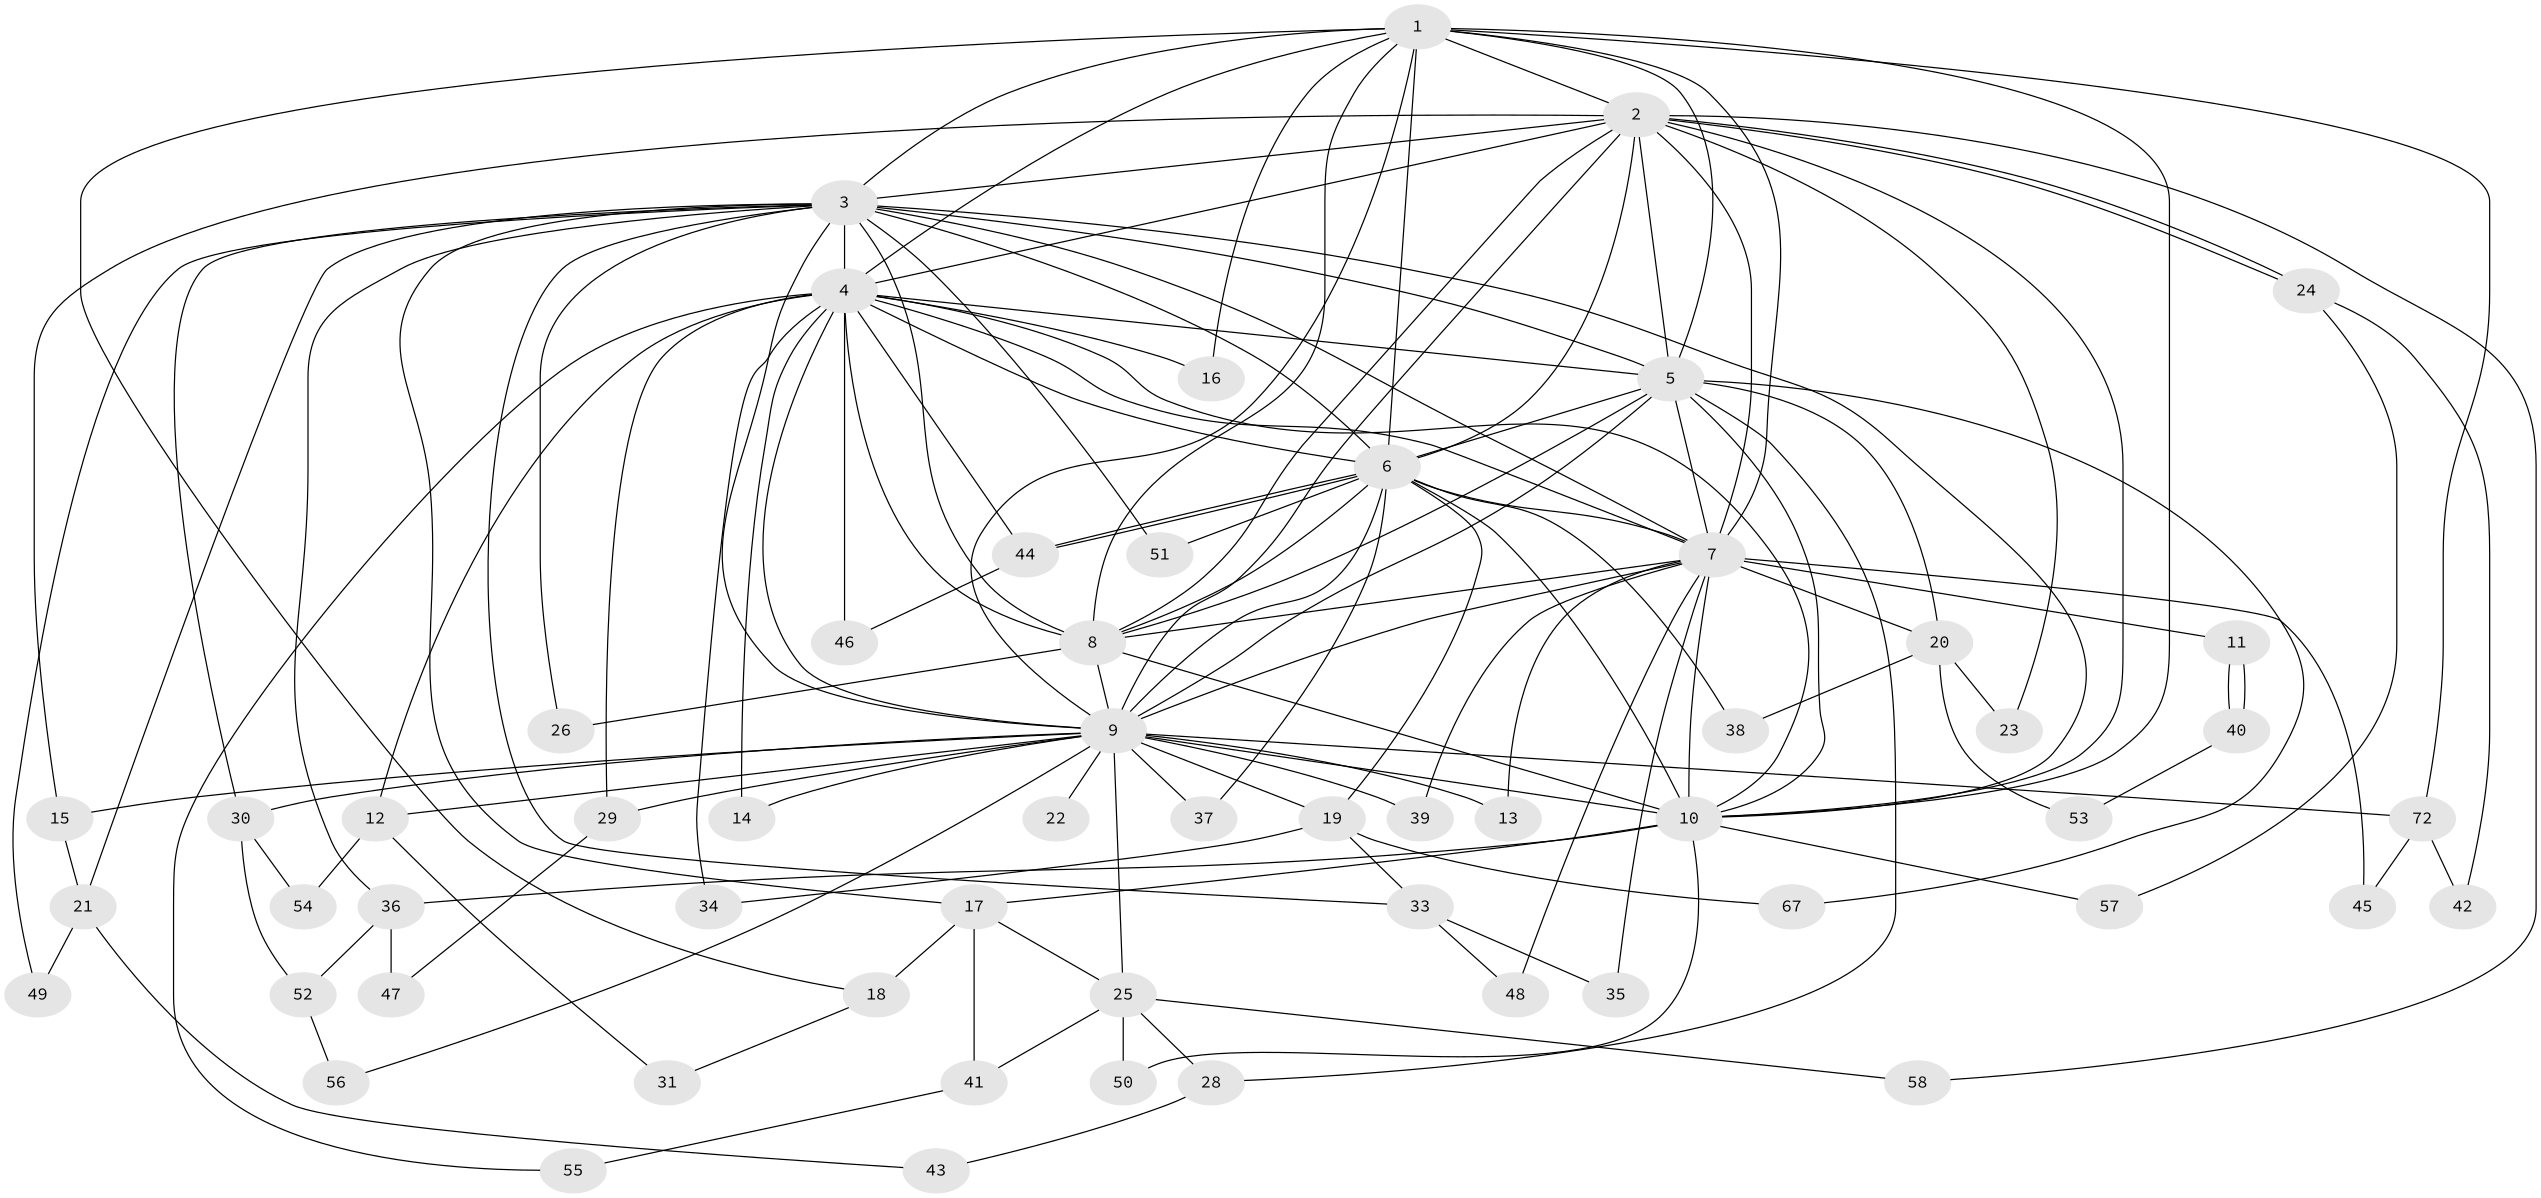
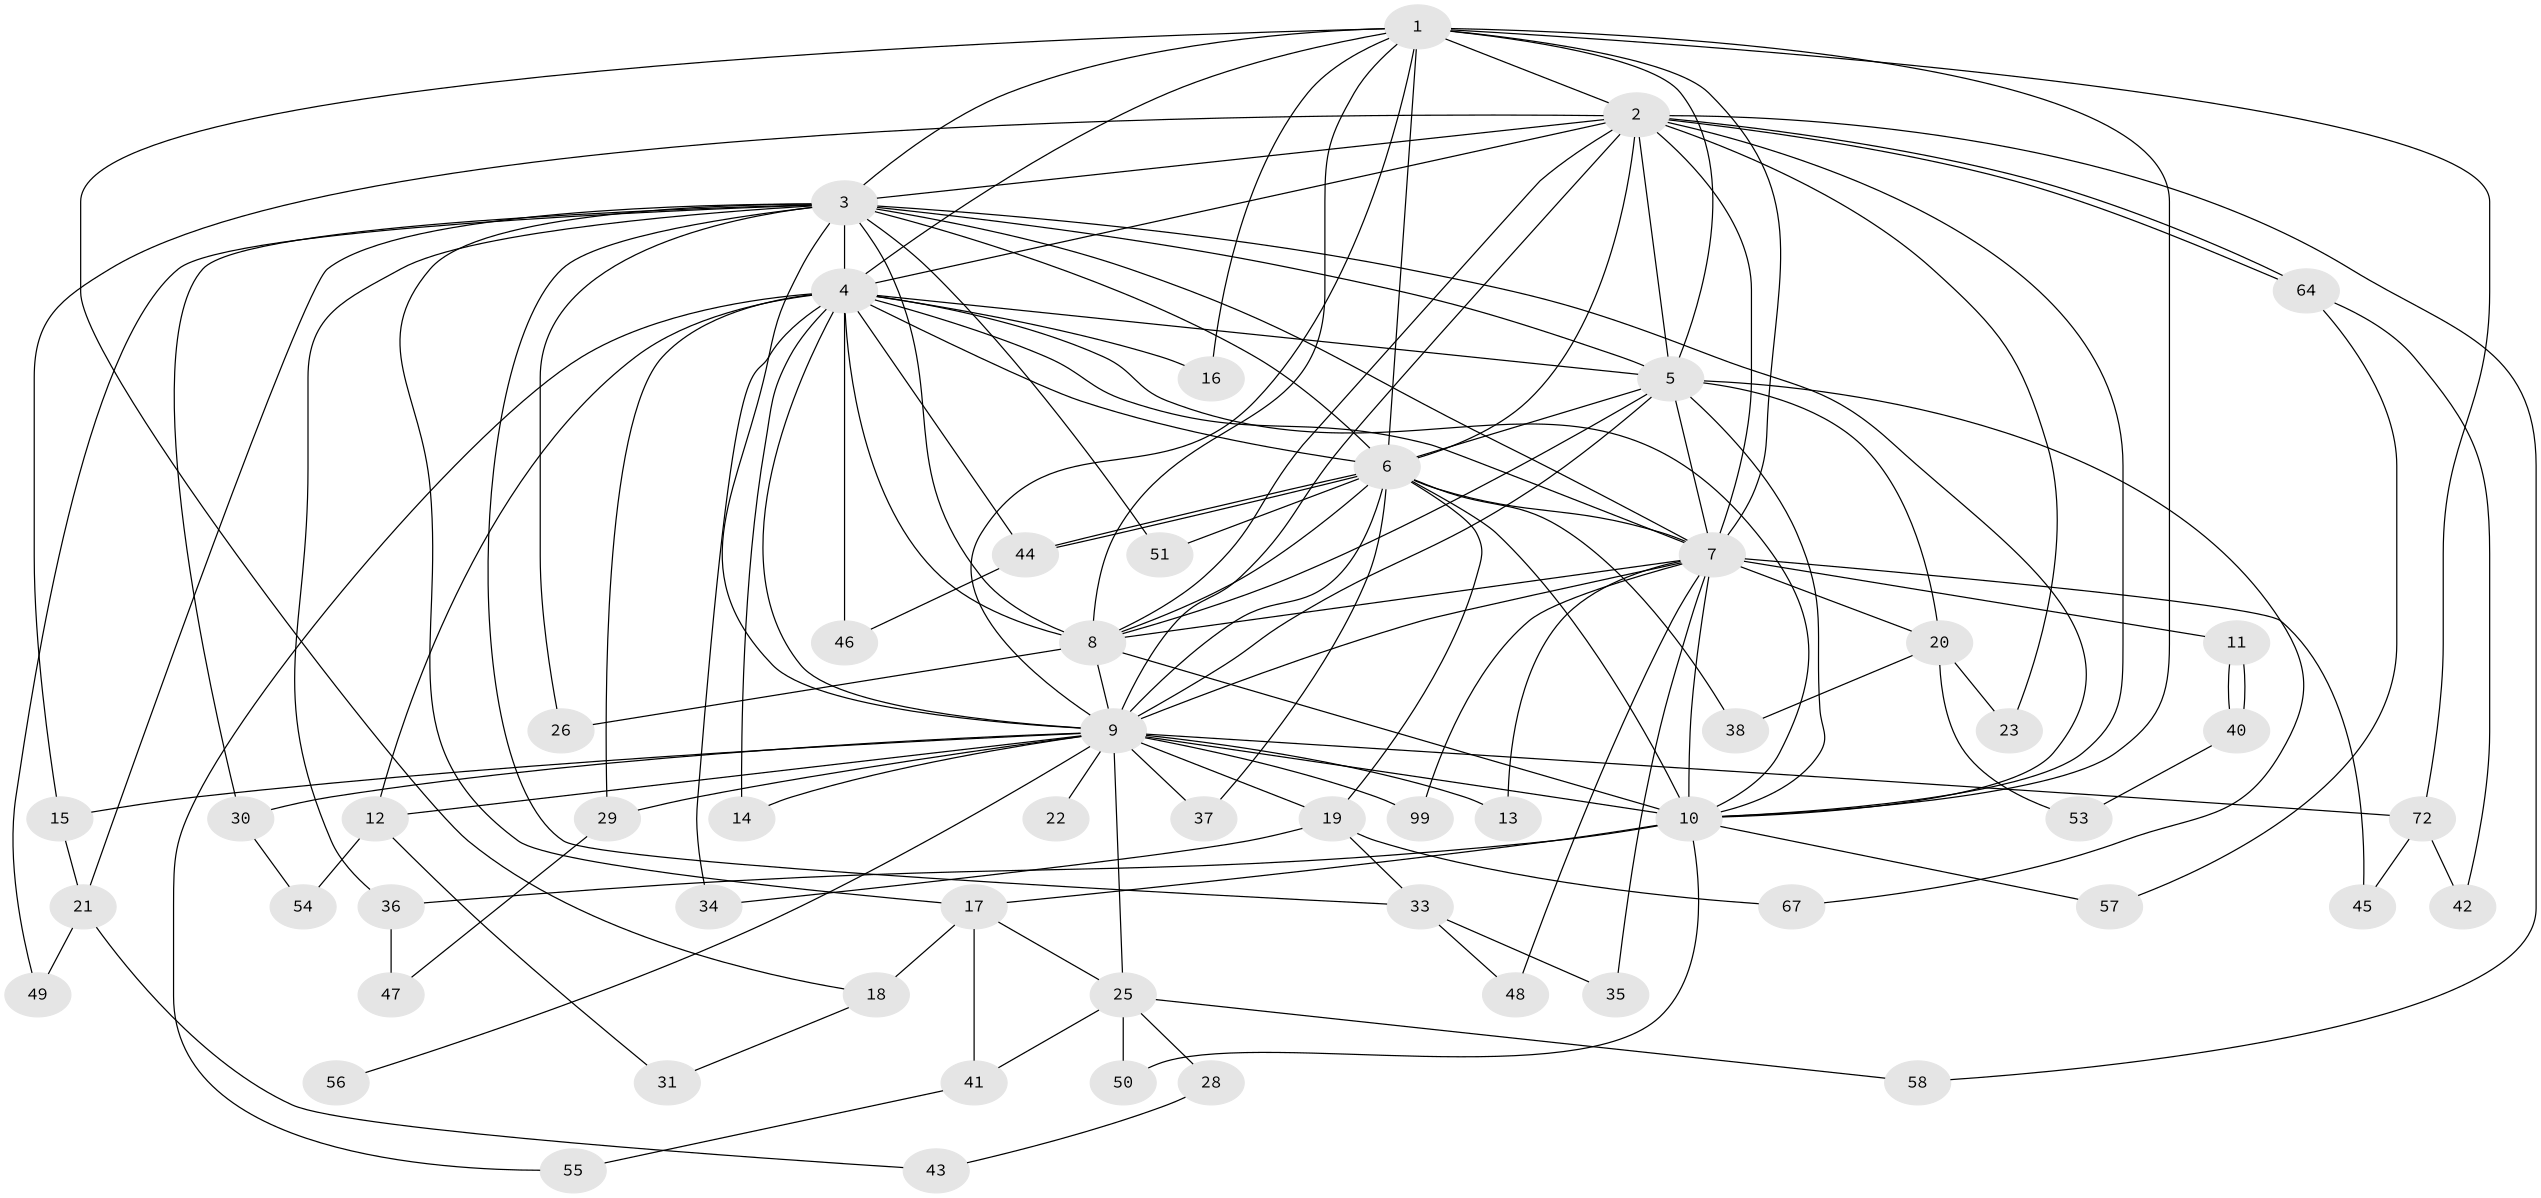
(2306, 291) -> (2306, 291)
(1420, 819) -> (1420, 819)
(1870, 956) -> none
(303, 995) -> none
